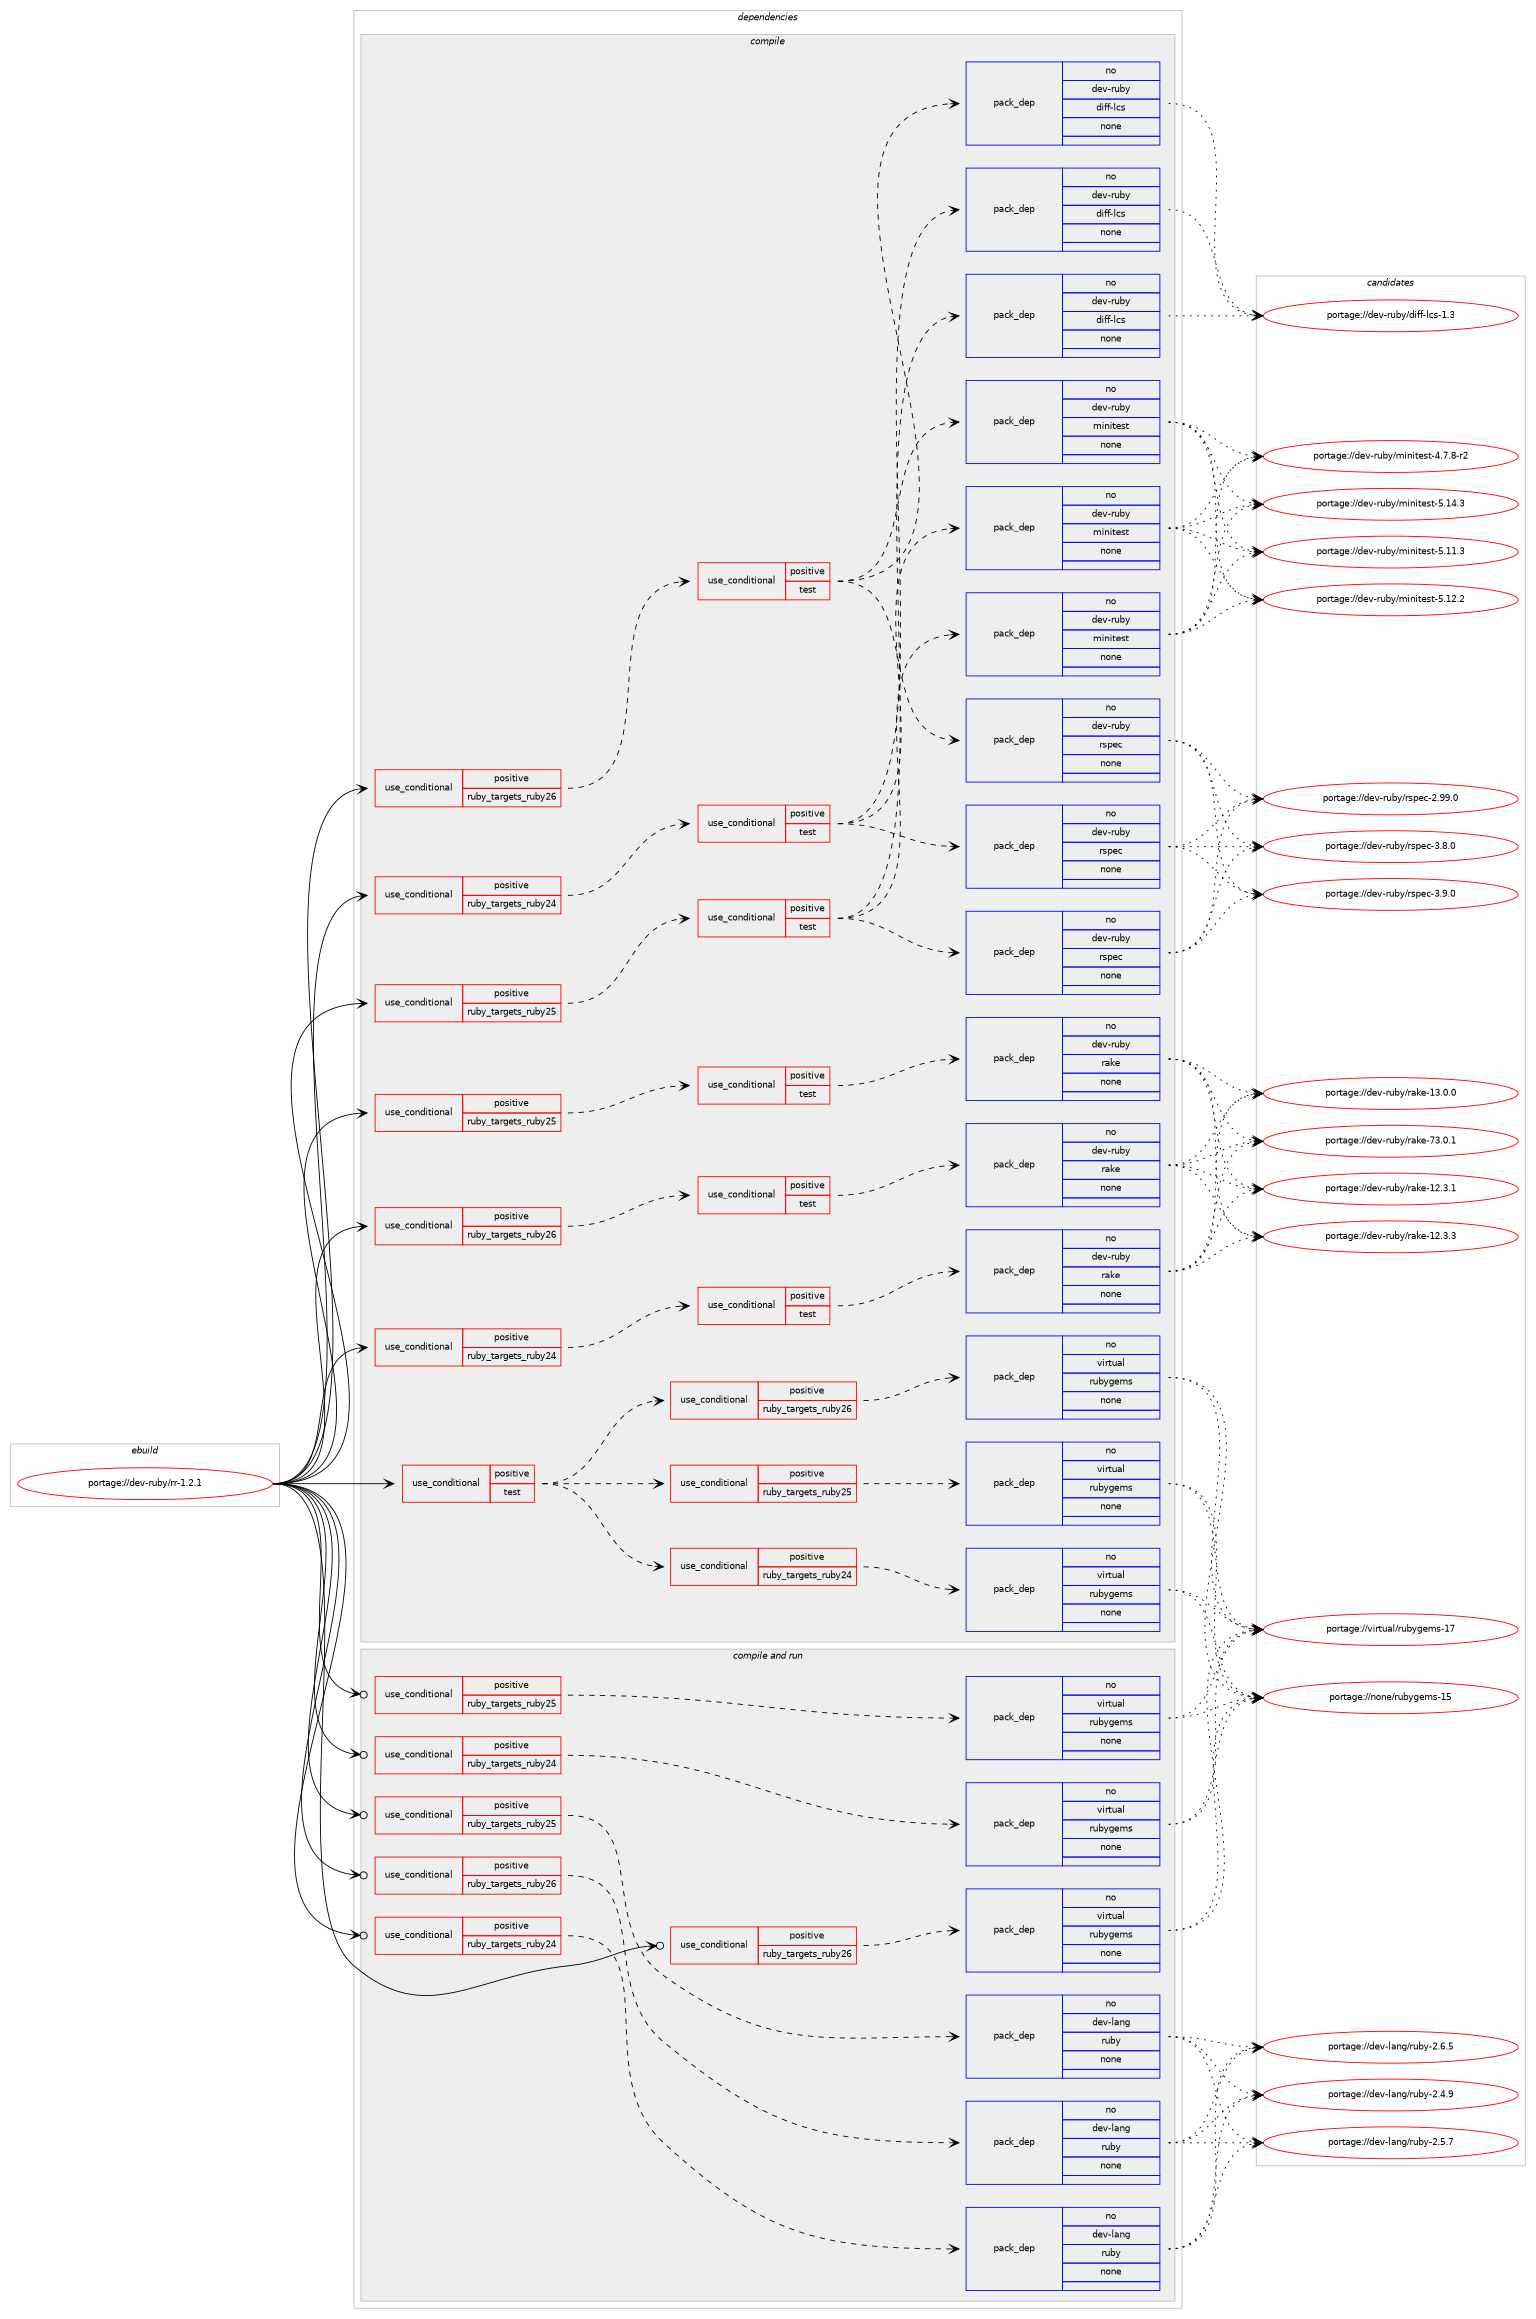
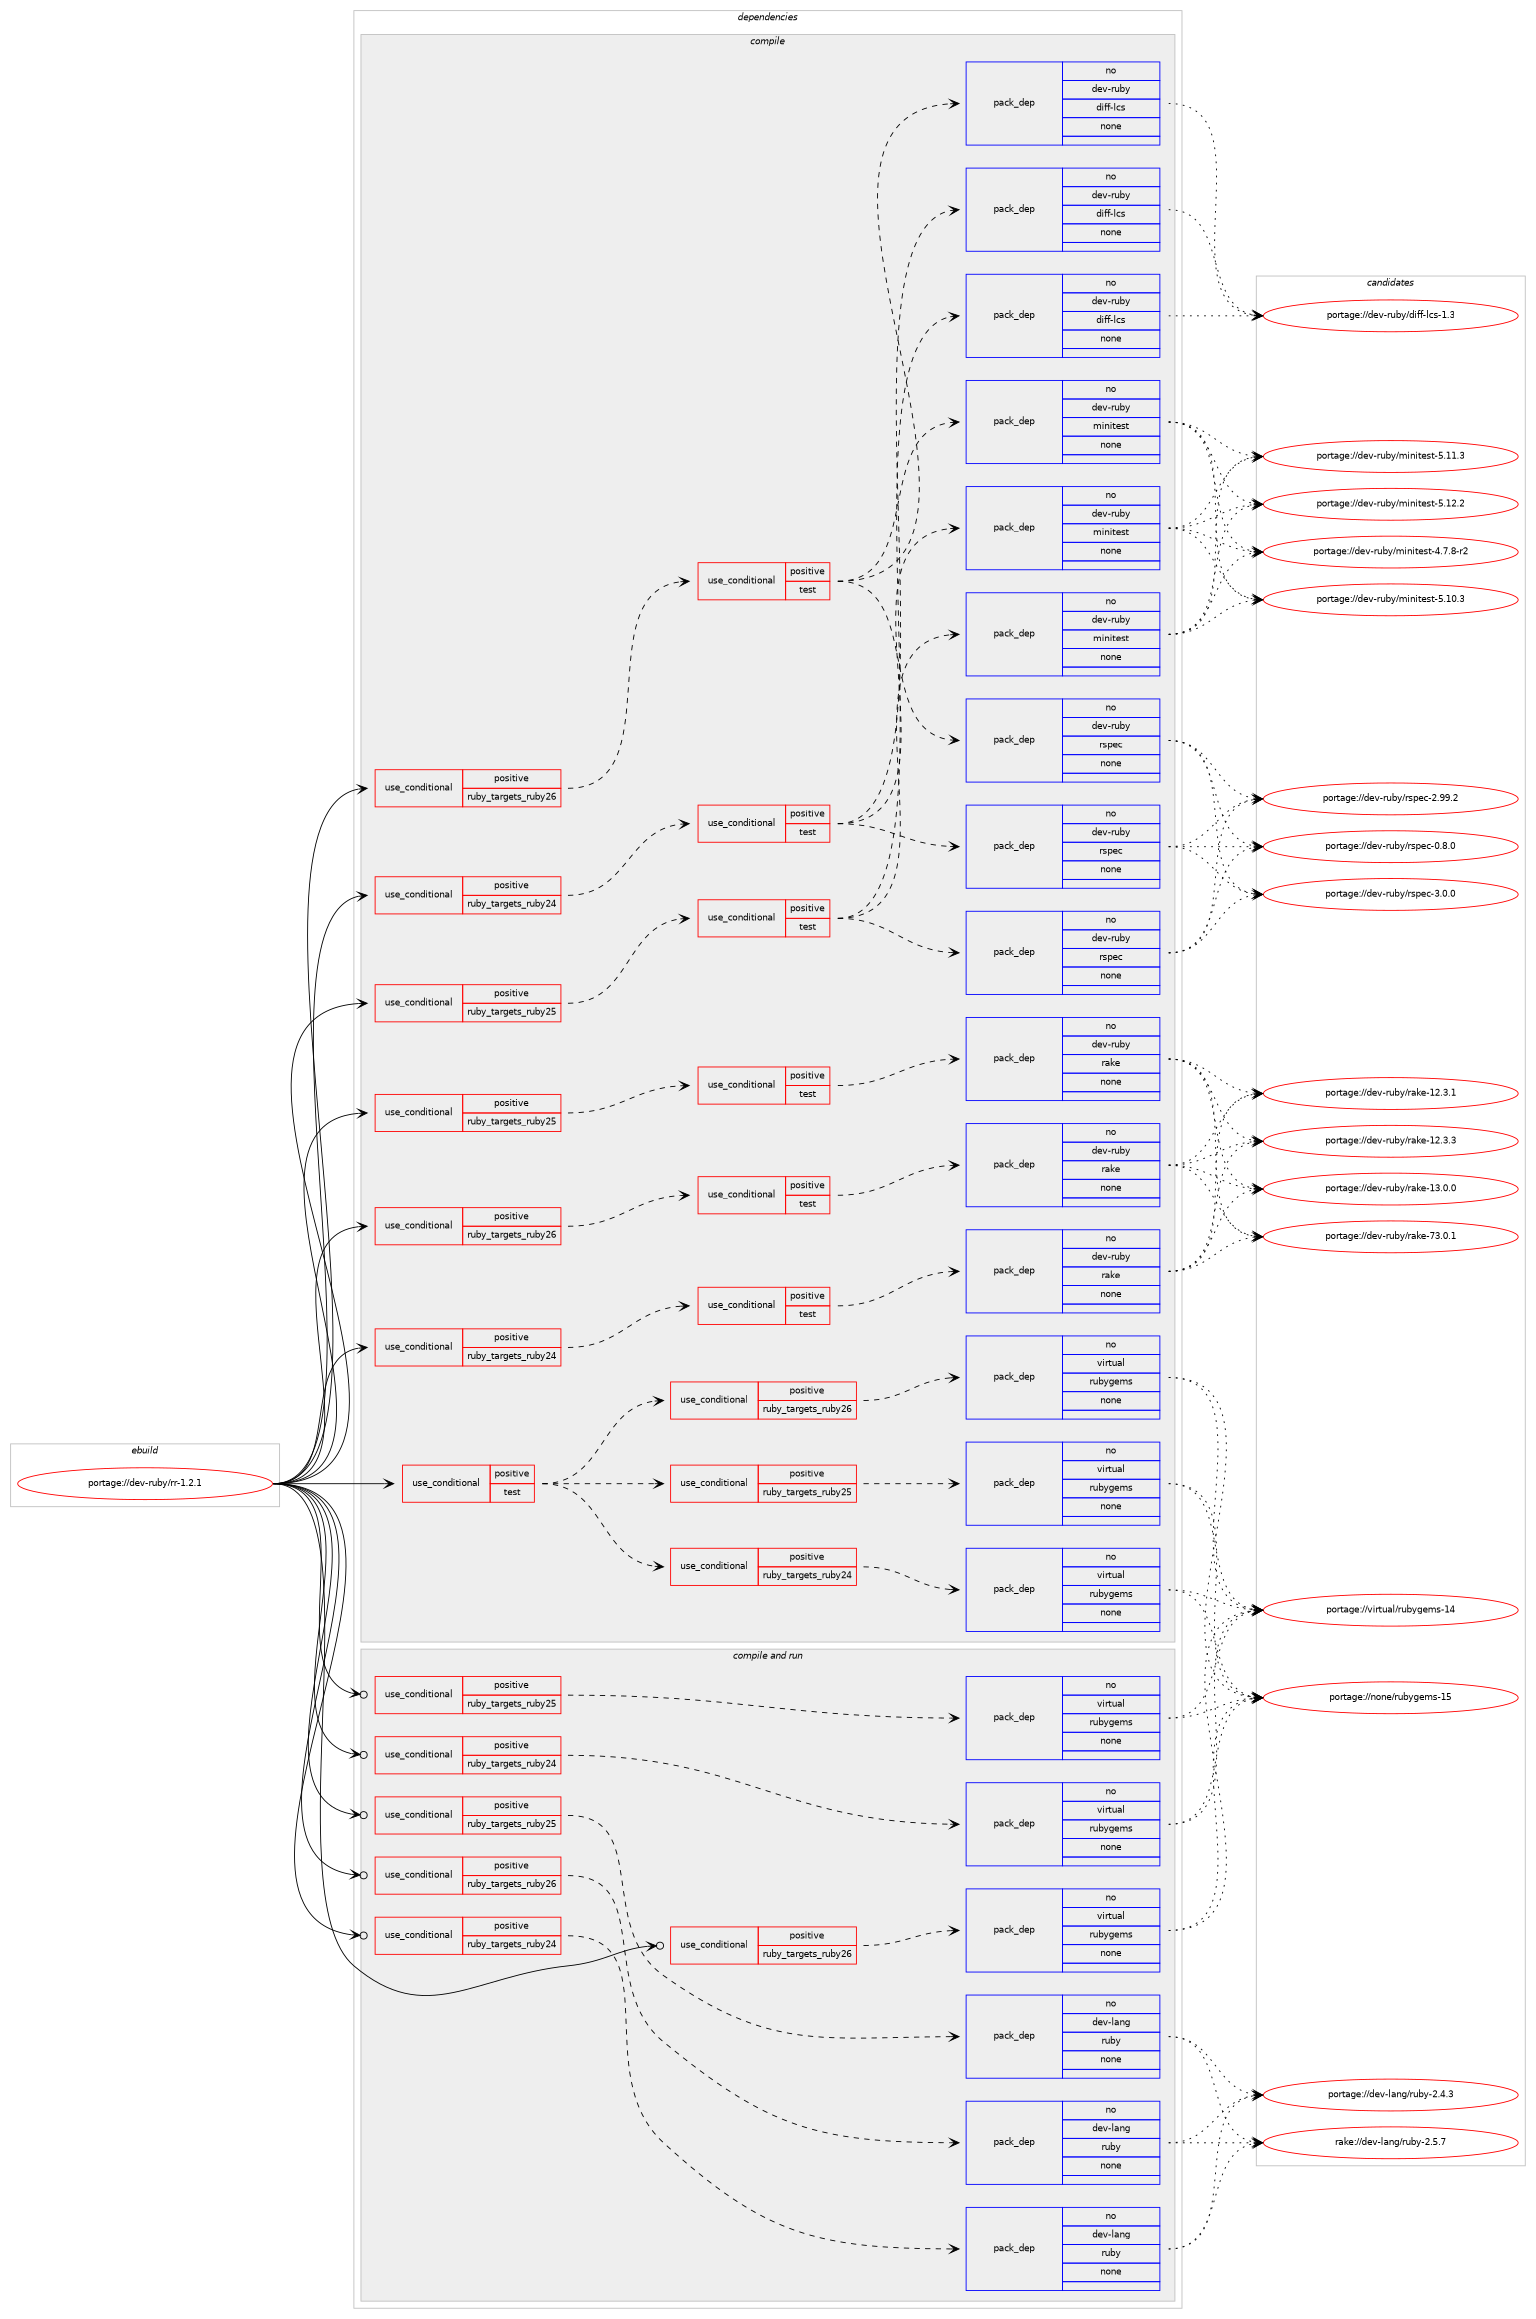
(1391, 504) -> (1391, 600)
(1391, 799) -> (1391, 799)
(1391, 847) -> (1391, 847)
(1391, 894) -> (1391, 894)
(1391, 1630) -> (1391, 1610)
(1391, 2047) -> none
(1391, 2095) -> (1391, 2095)
(1391, 2143) -> (1391, 2143)
